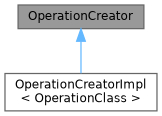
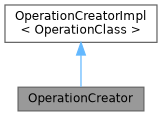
(81, 57) -> (81, 71)
